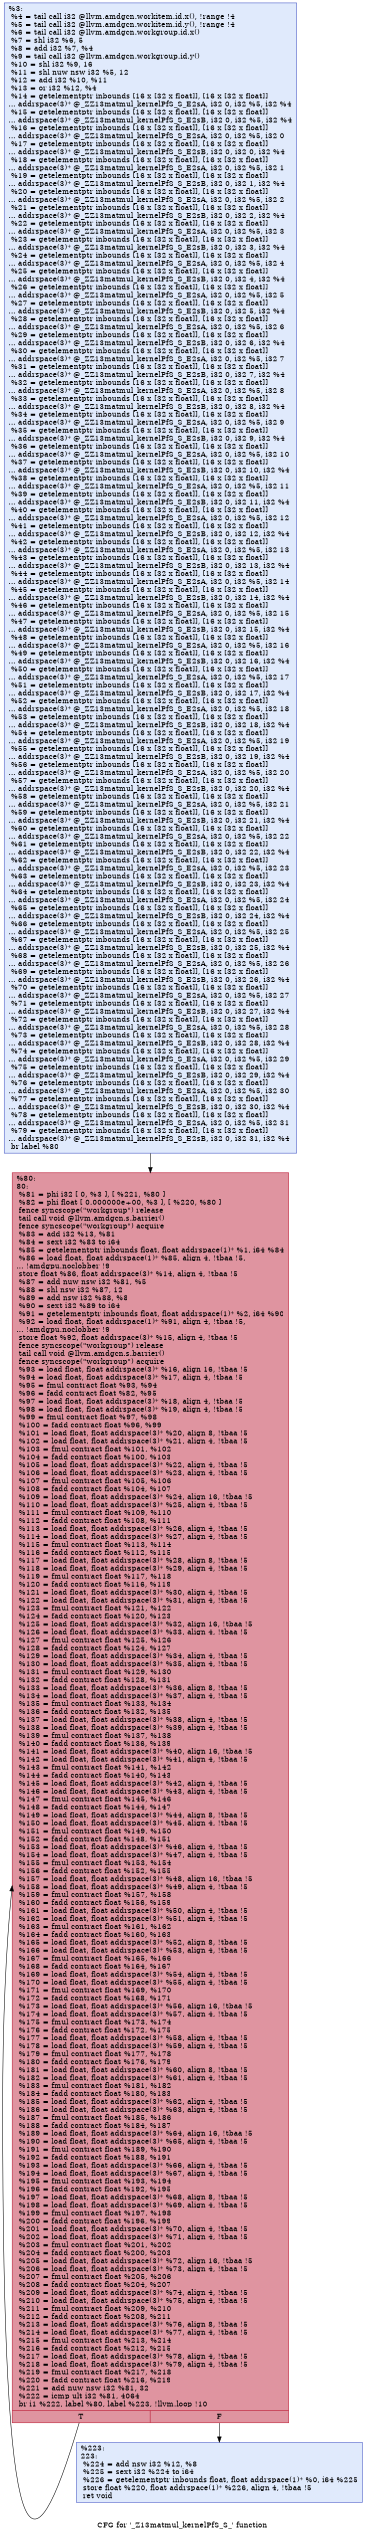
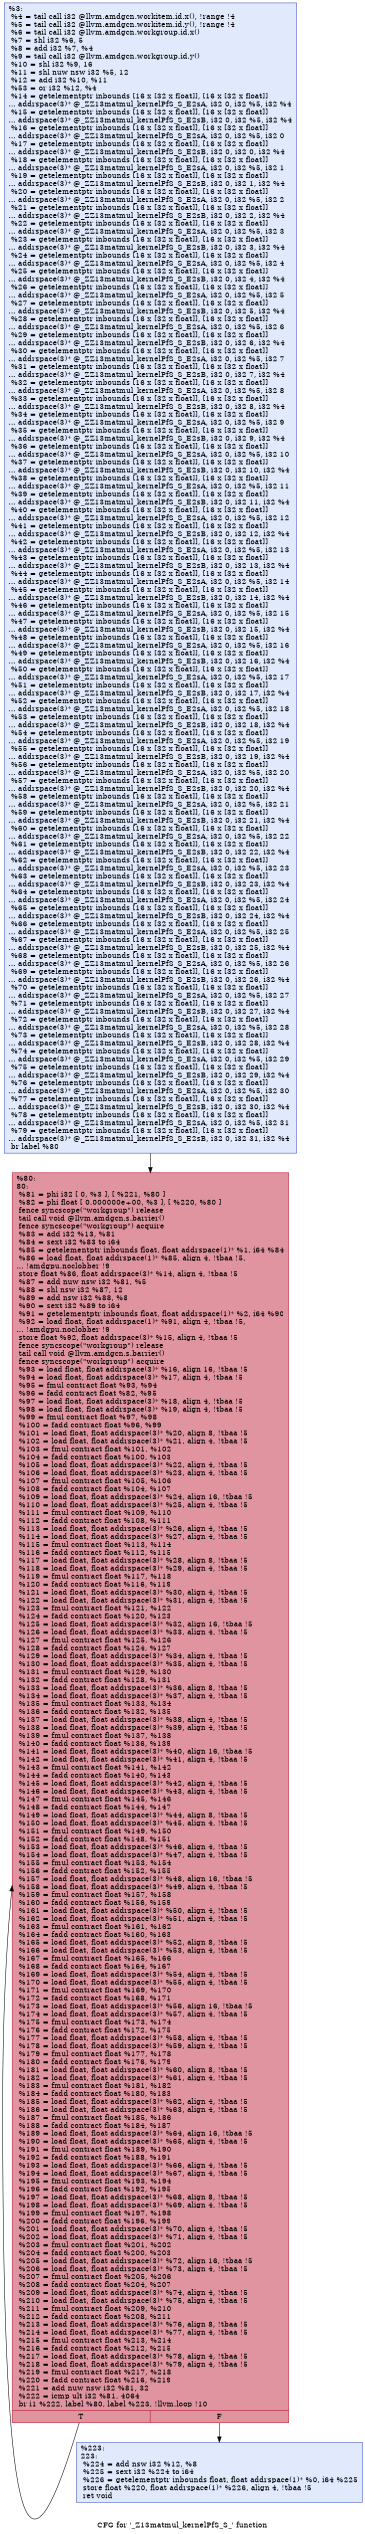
(53, 88) -> (53, 88)
